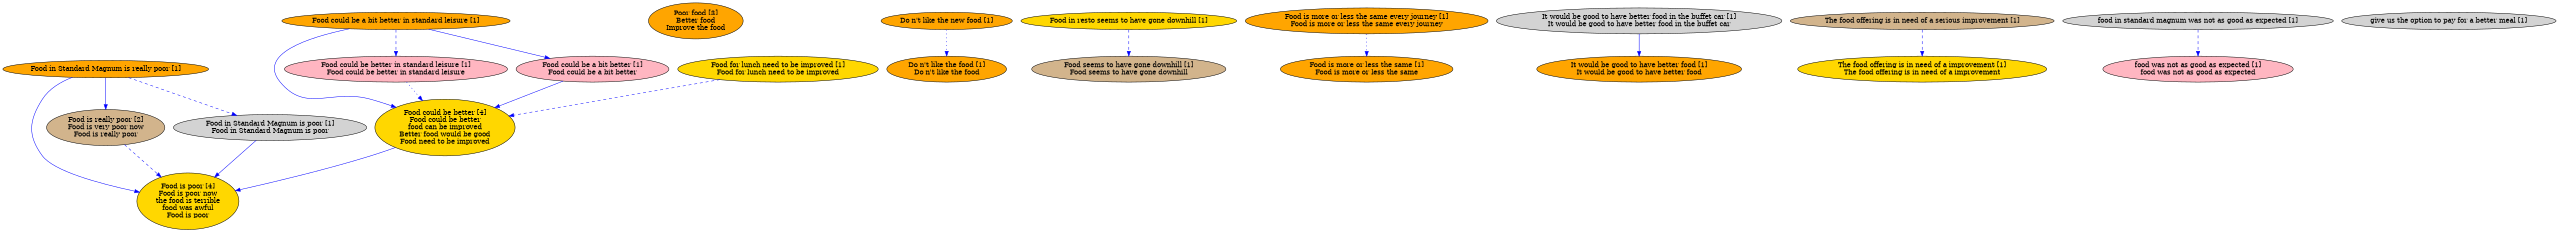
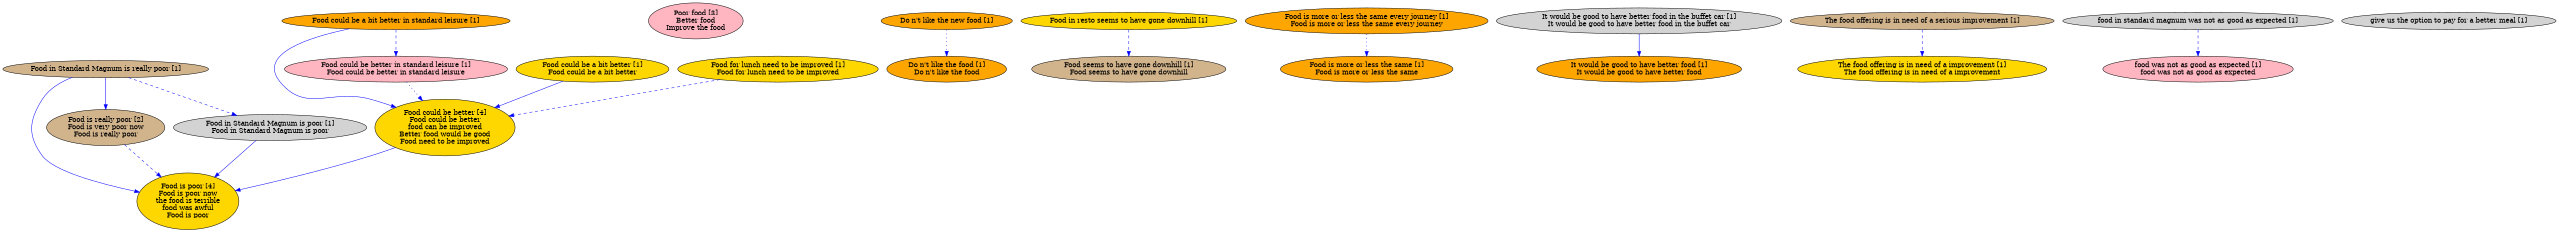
(696, 21) -> (696, 21)
(487, 43) -> none
(106, 69) -> (106, 69)
(593, 69) -> (593, 69)
